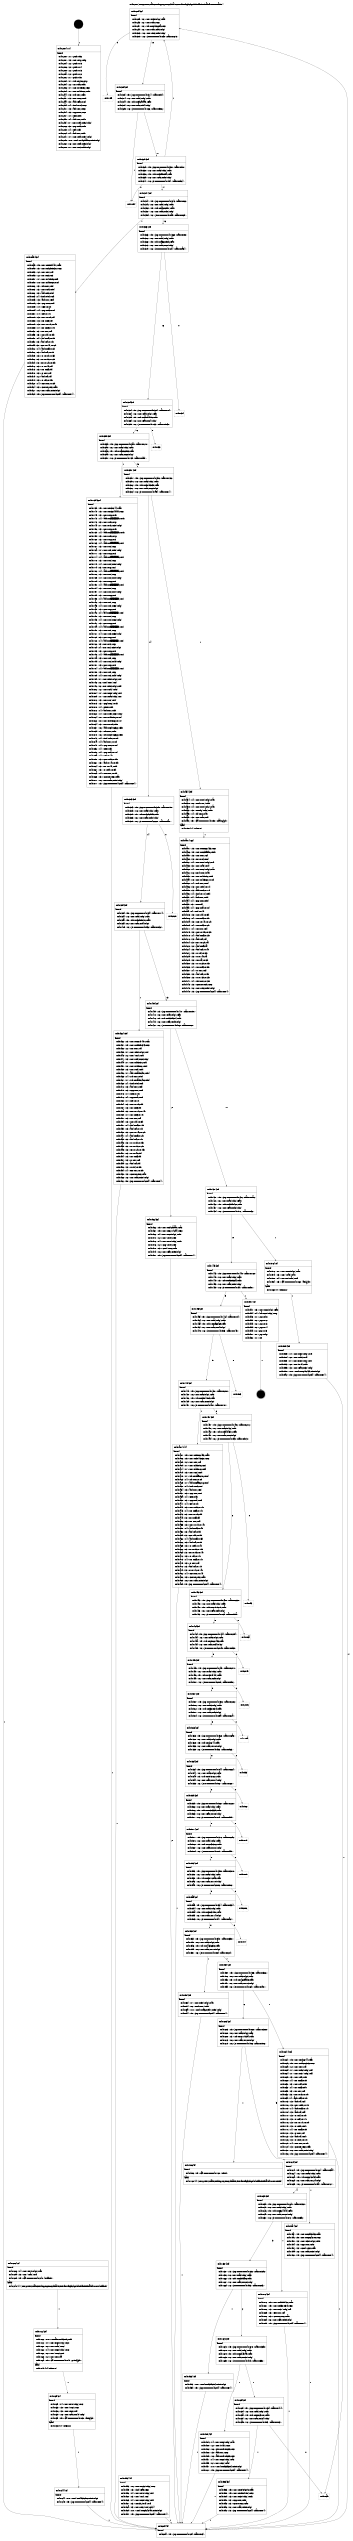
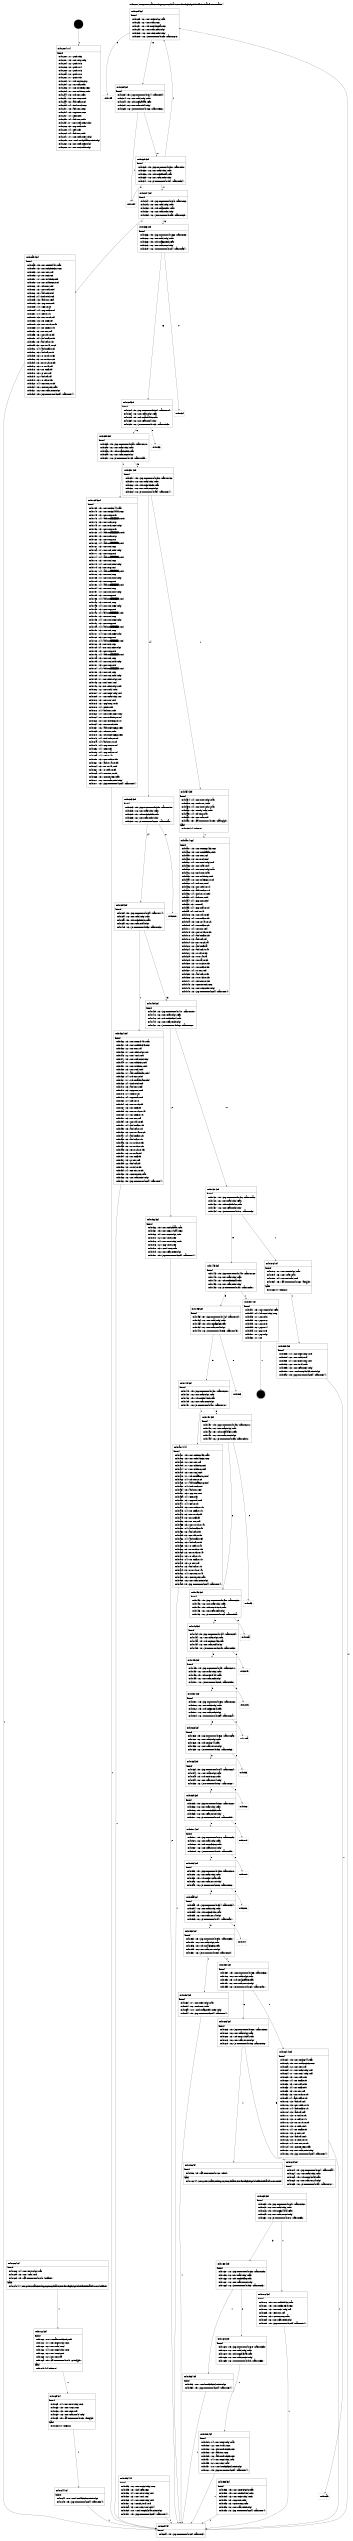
(296, 2190) -> none
(309, 2241) -> none
(259, 2411) -> none
